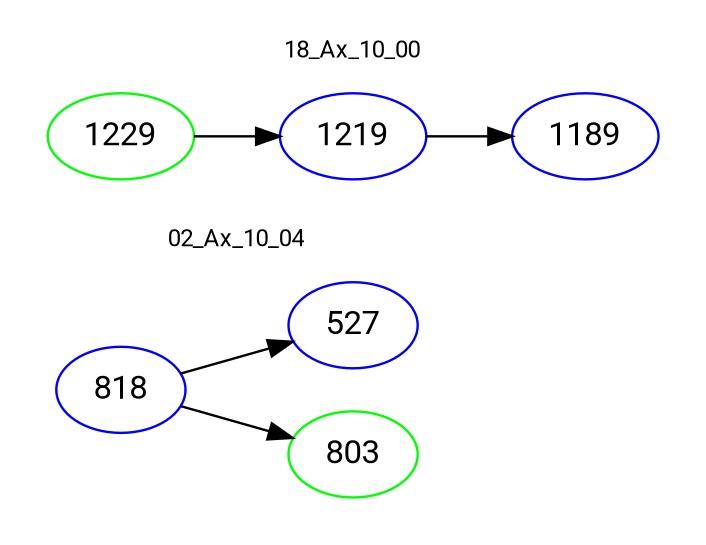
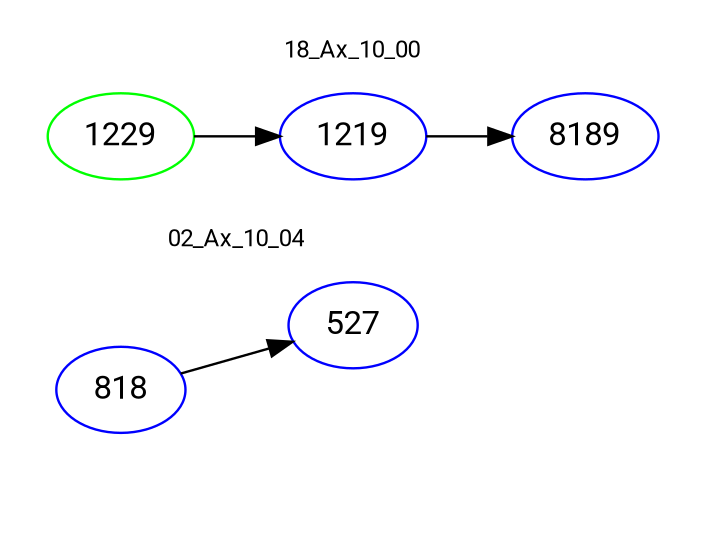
(585, 136) -> (585, 136)
(353, 454) -> none
